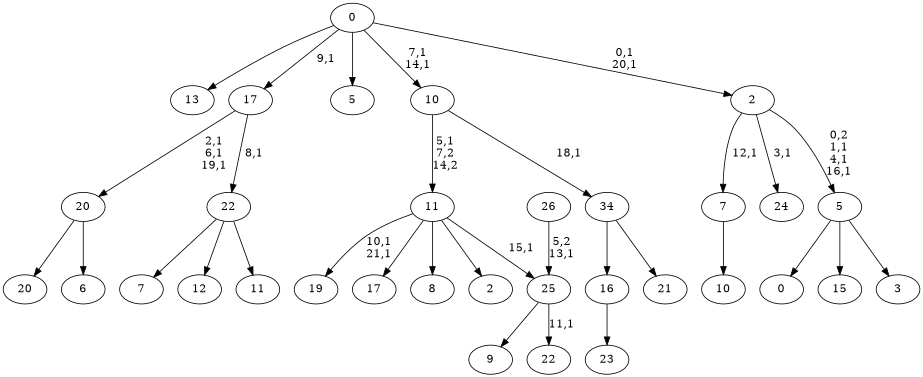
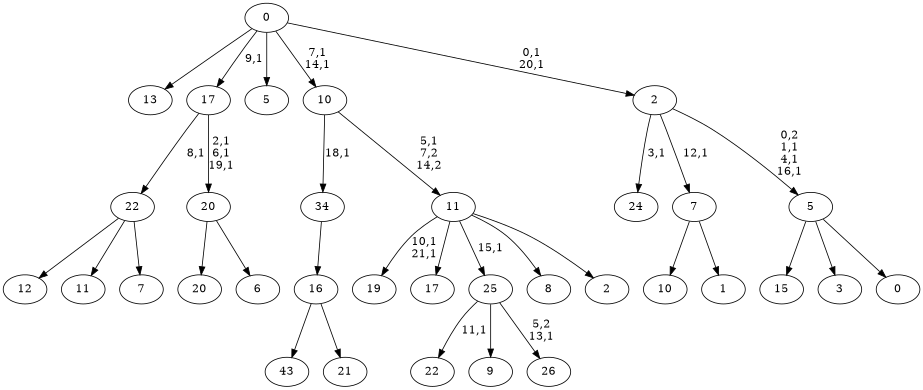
(549, 244) -> (517, 327)
(634, 245) -> (329, 327)
none -> (723, 289)
(607, 360) -> (287, 372)
